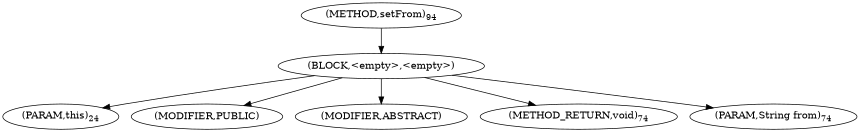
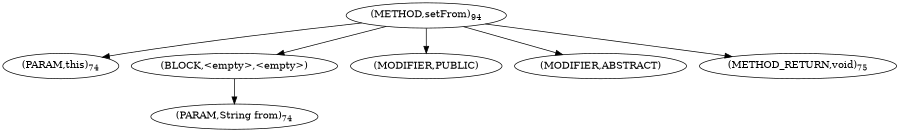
(381, 88) -> (510, 40)
(212, 90) -> (235, 38)
(296, 91) -> (426, 37)
(477, 91) -> (605, 40)
(94, 116) -> (94, 65)
(643, 116) -> (863, 65)
